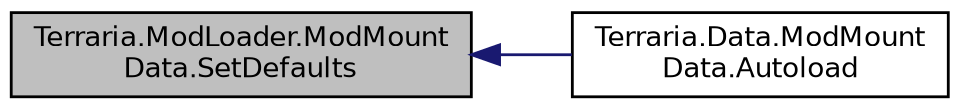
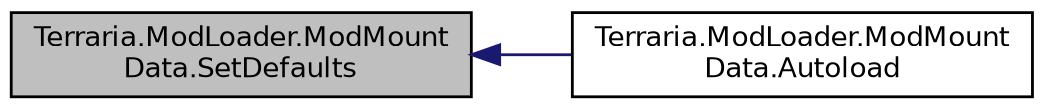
(760, 55) -> (802, 55)
